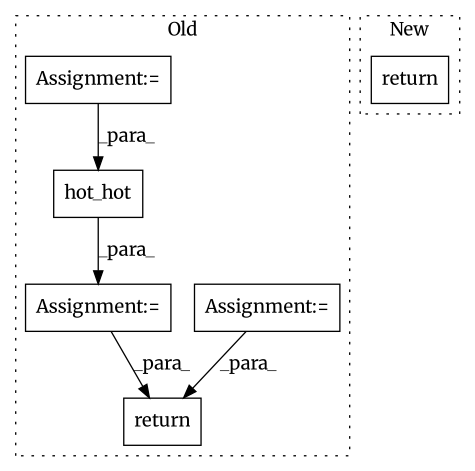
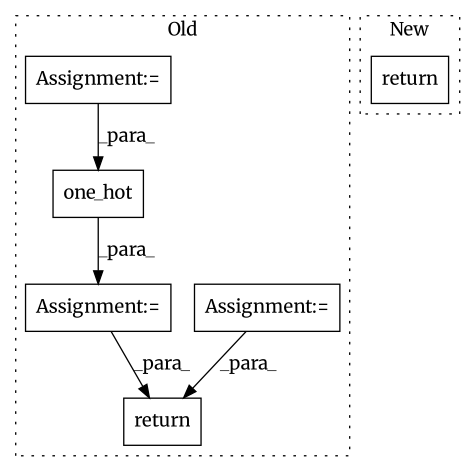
(98, 194) -> (98, 194)
